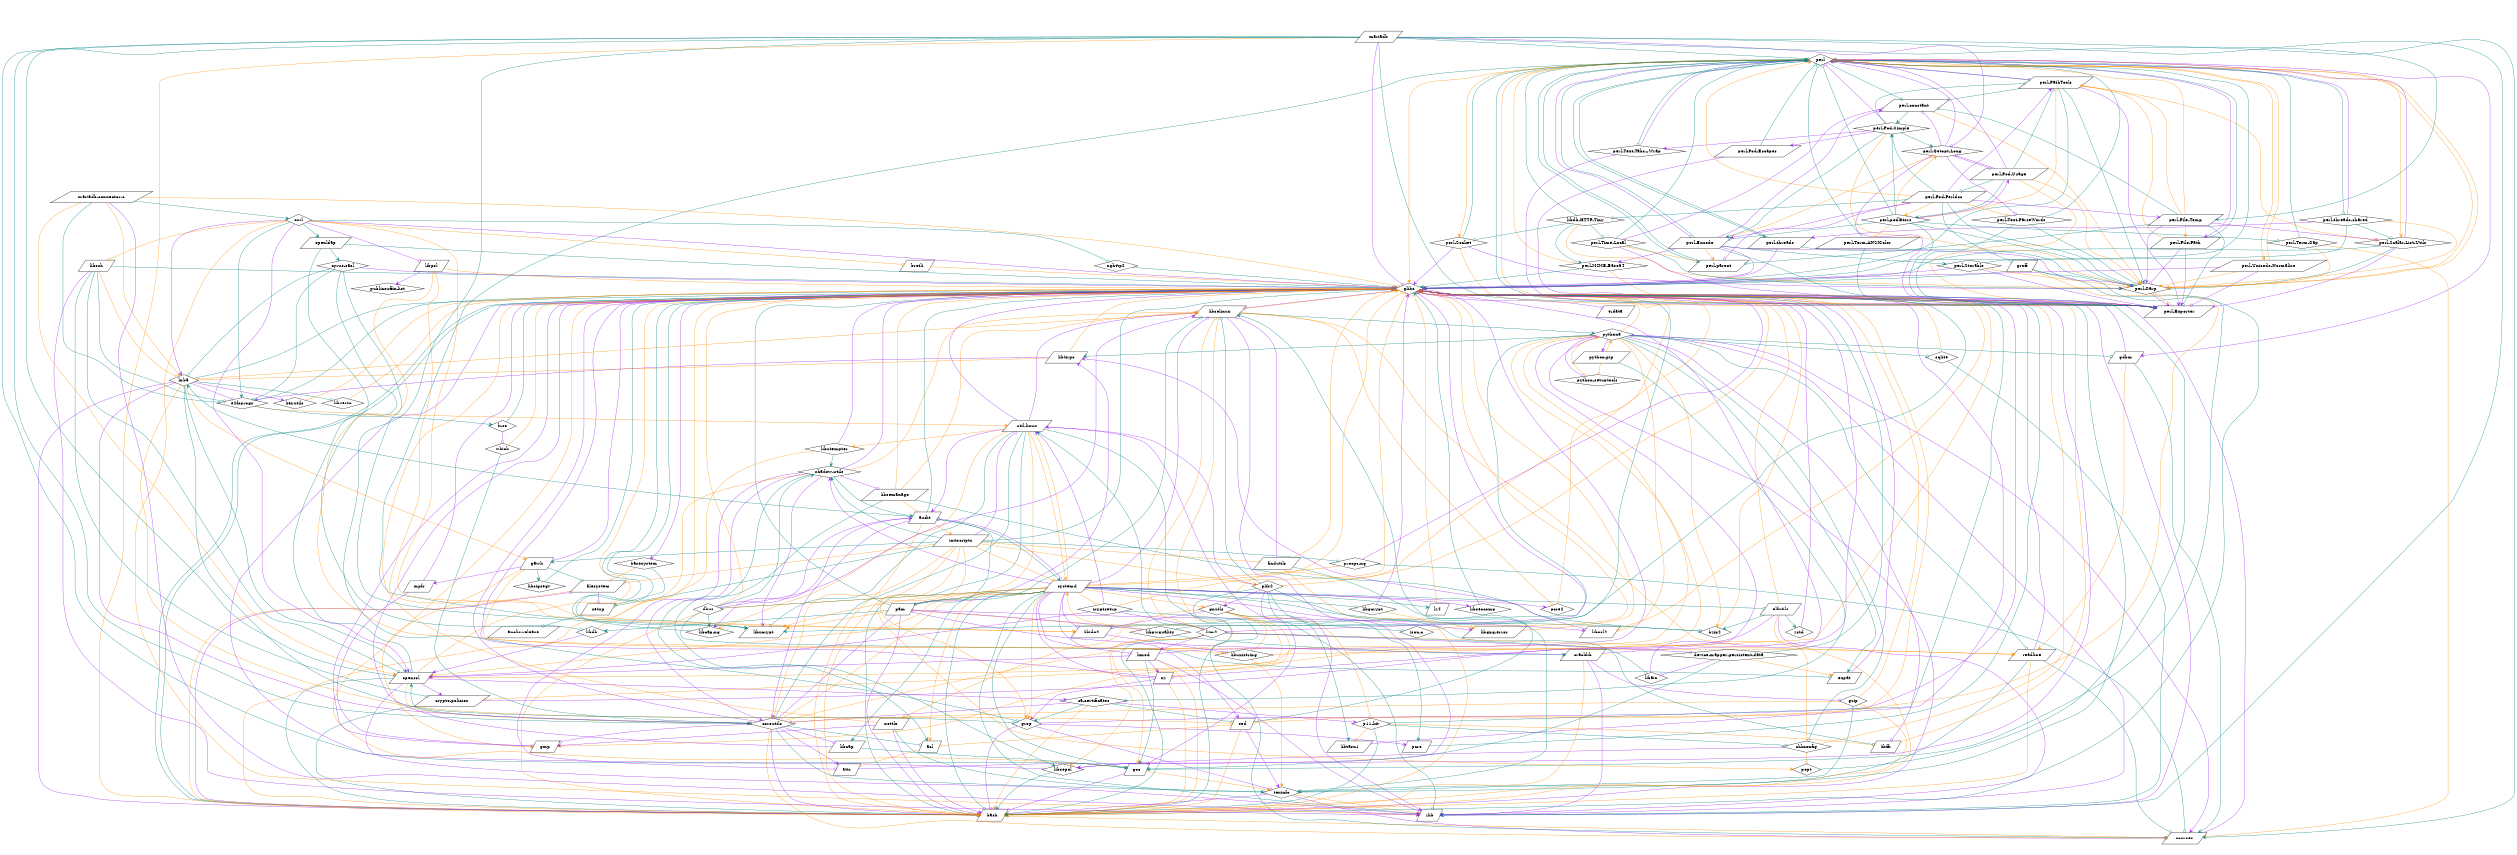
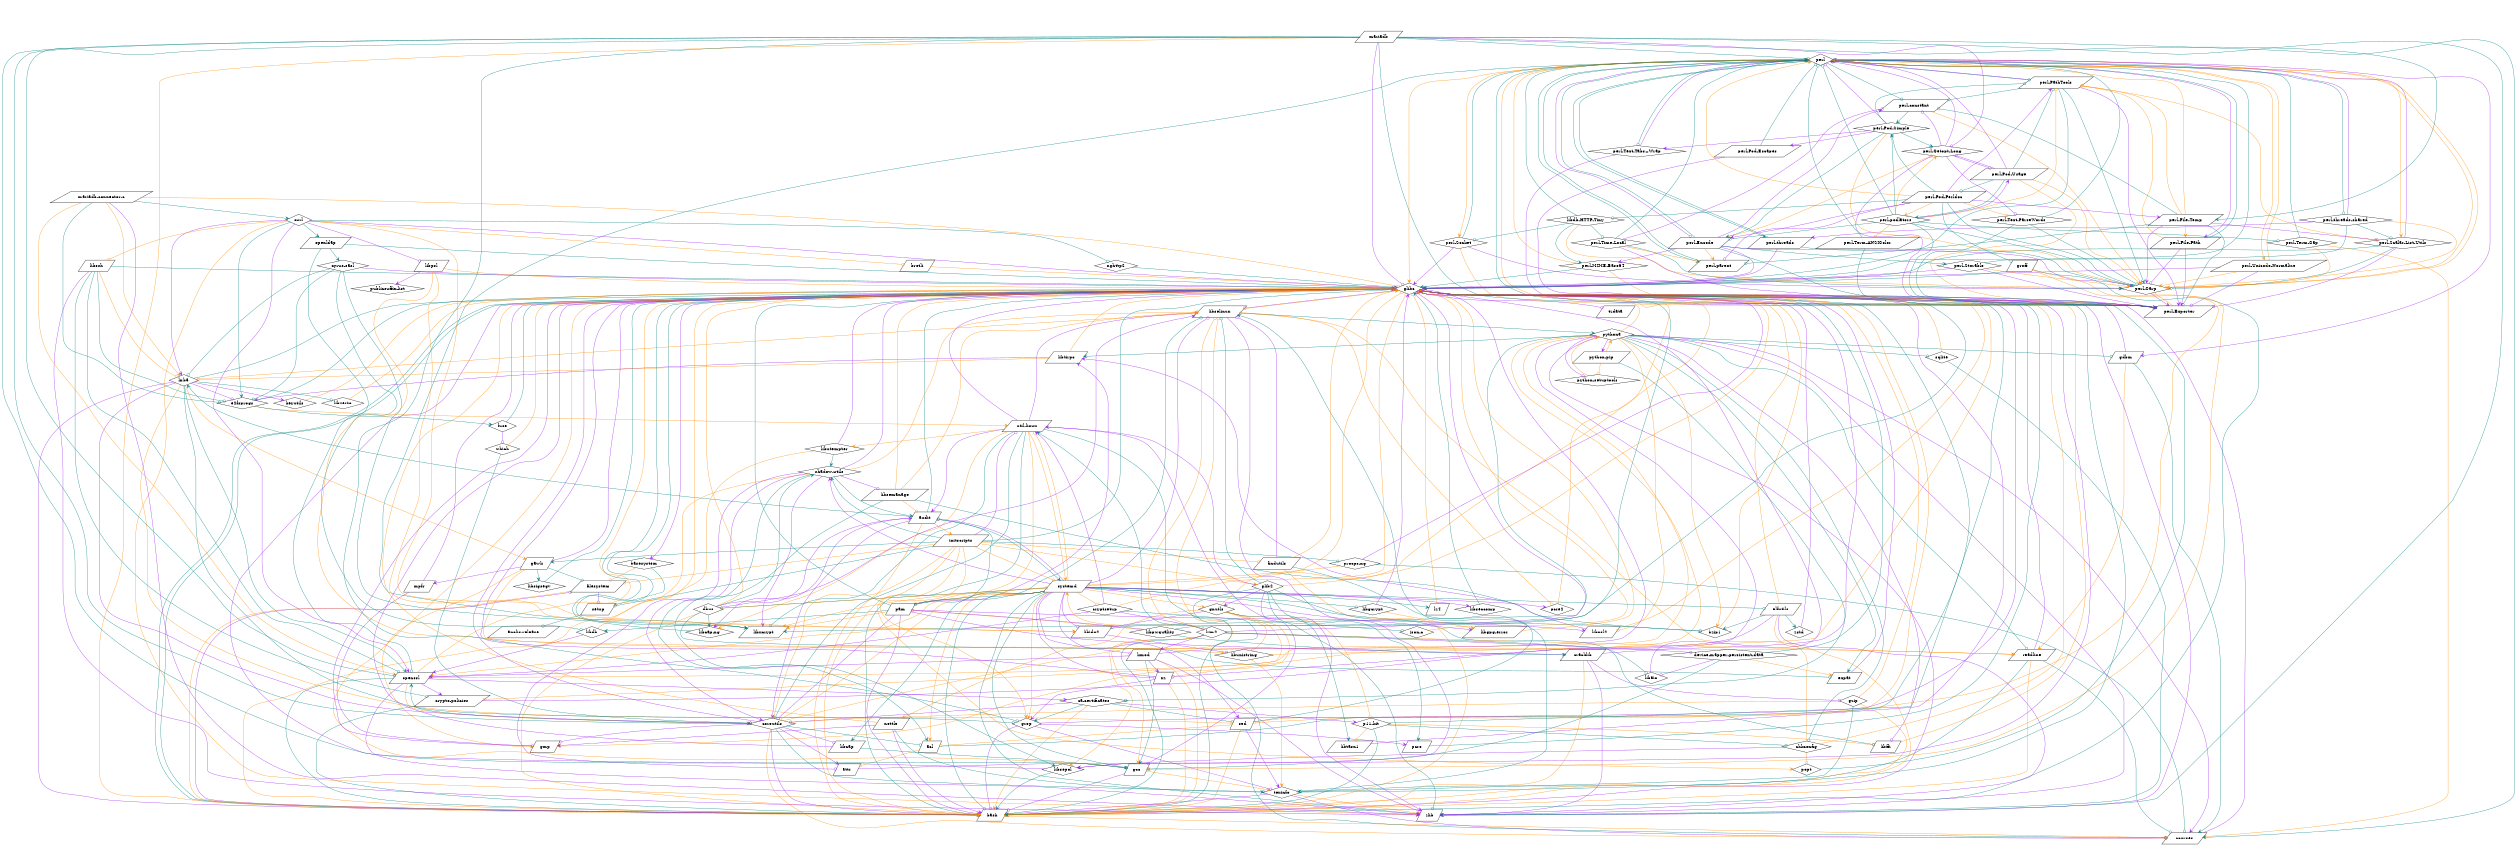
(1715, 632) -> (1715, 632)
none -> (1897, 692)
(1940, 752) -> (1940, 752)
